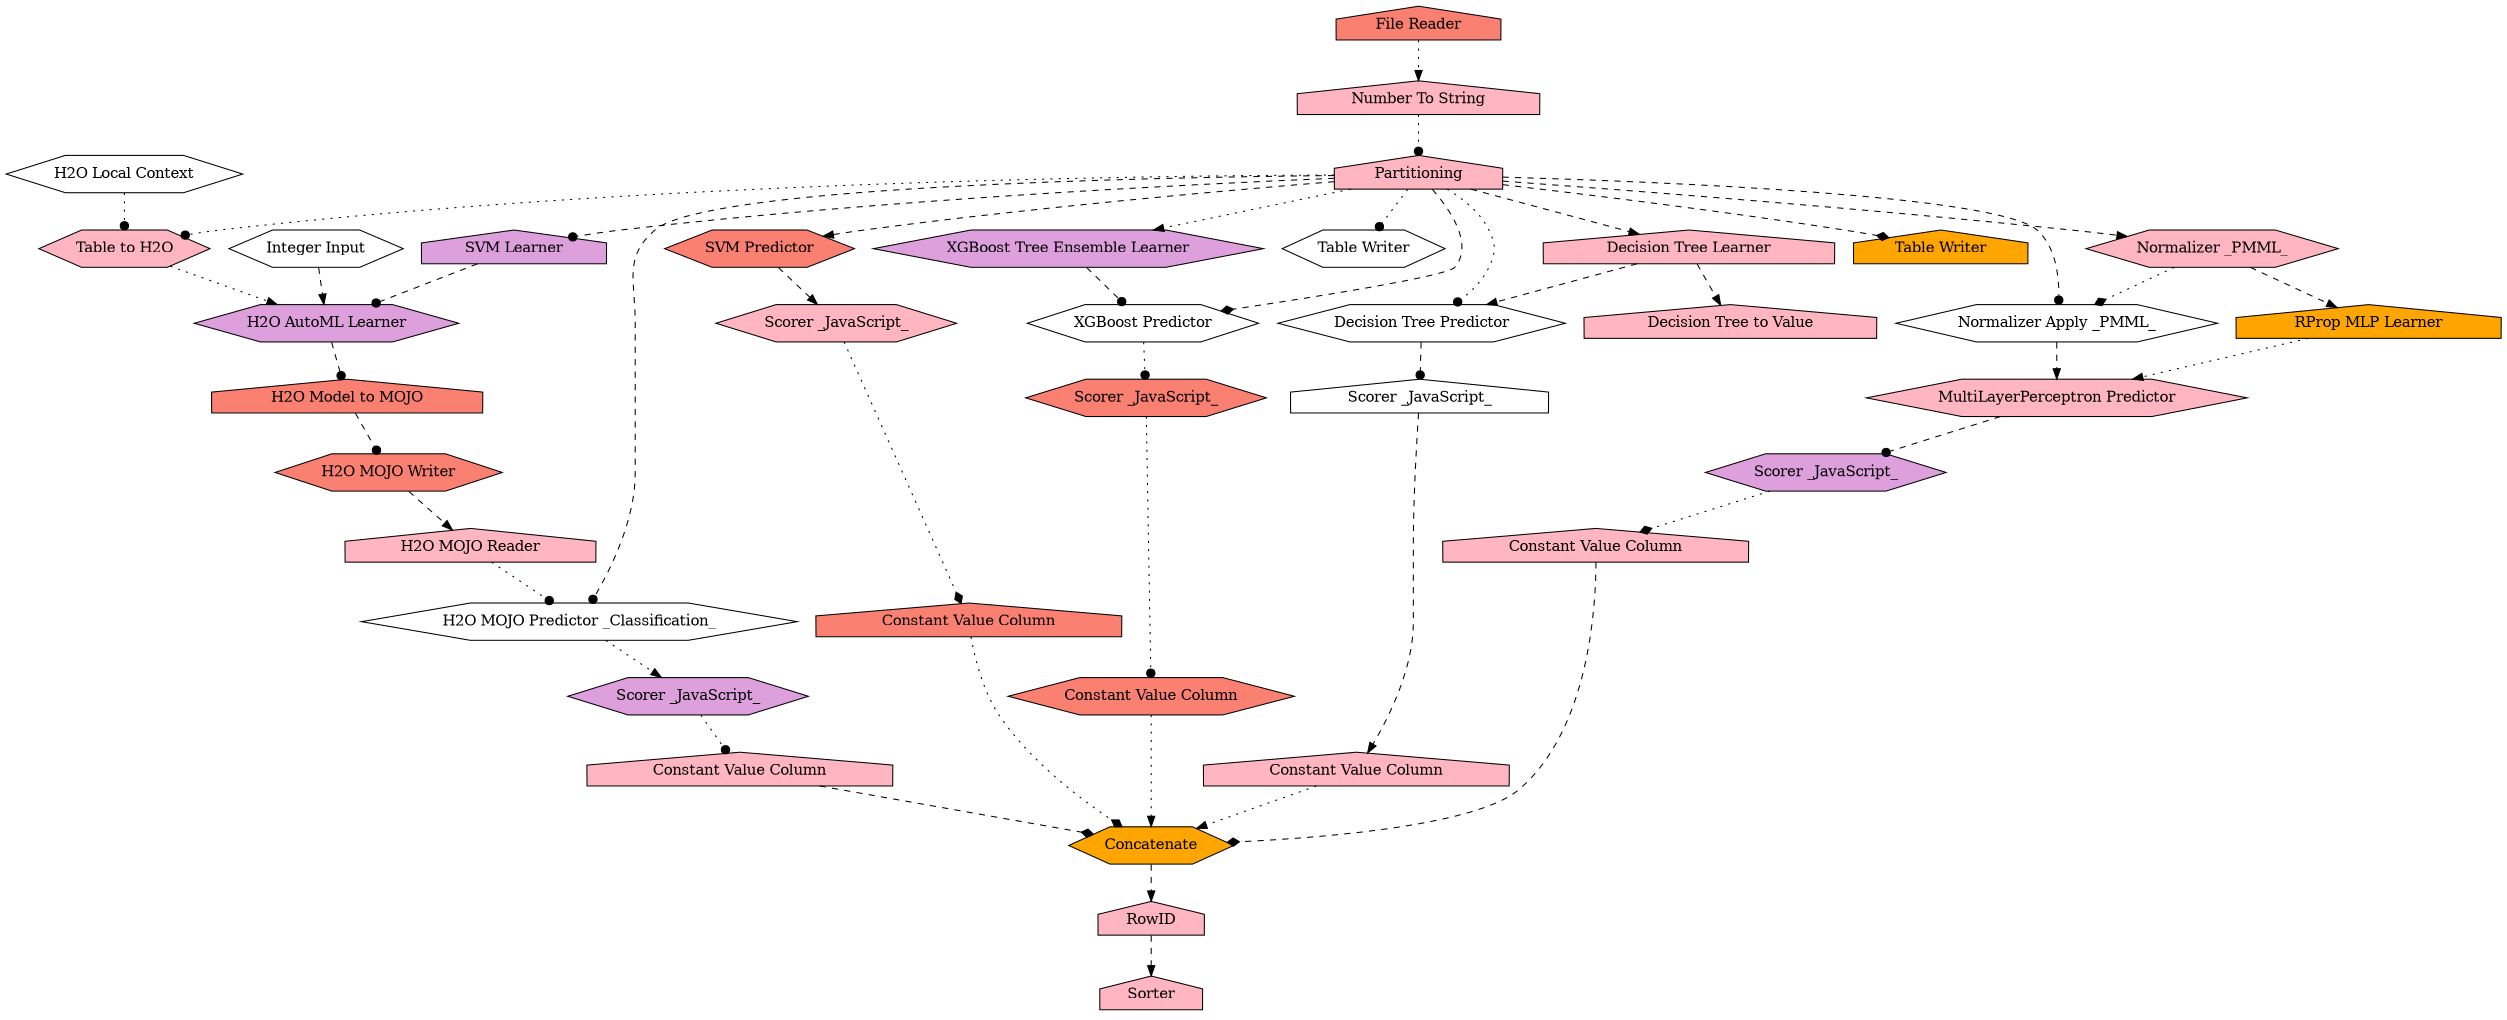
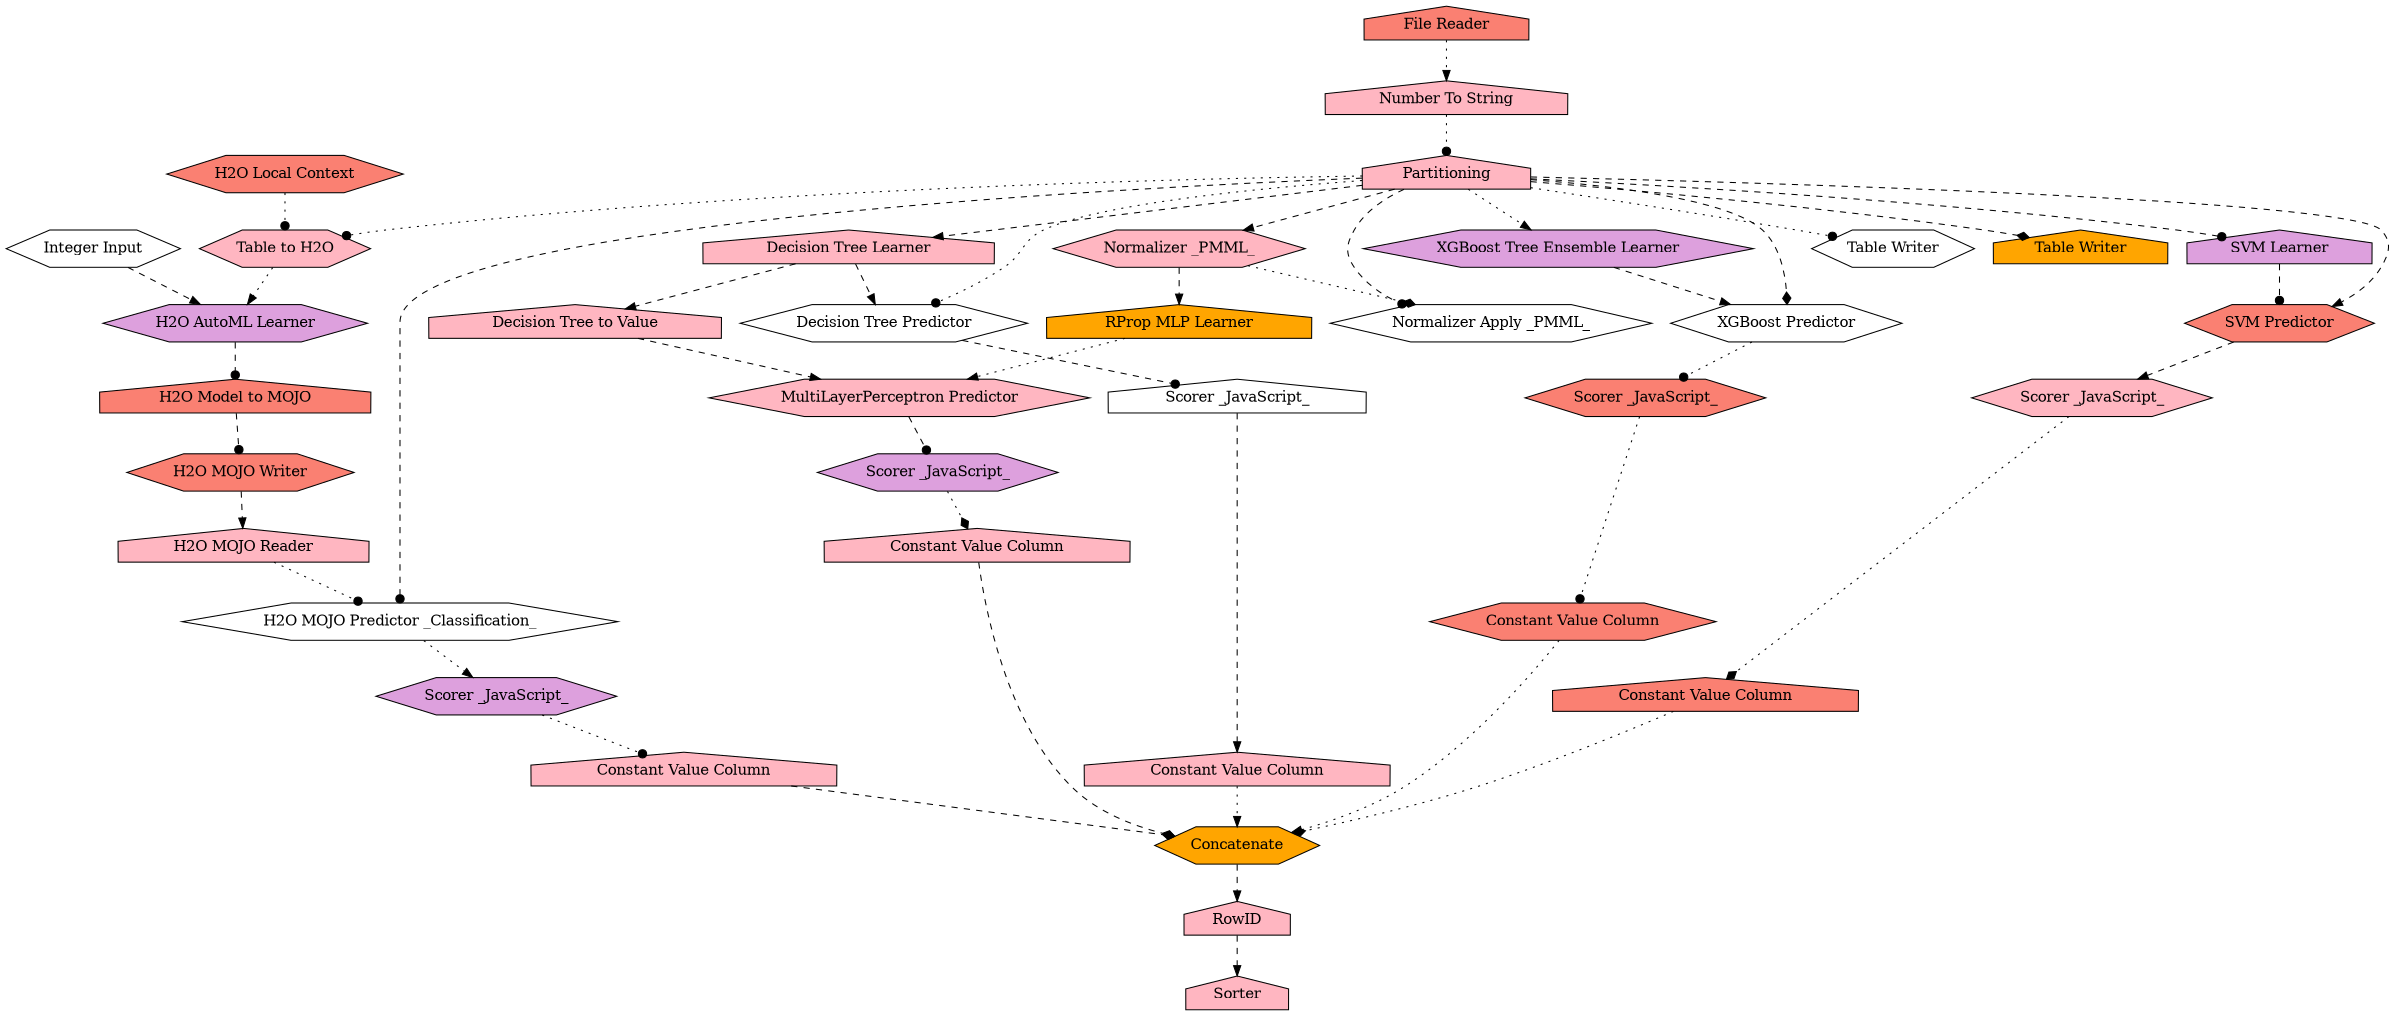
(124, 174) -> (285, 174)
(429, 283) -> (2280, 280)
(1103, 283) -> (1667, 284)
(2057, 355) -> (724, 358)
